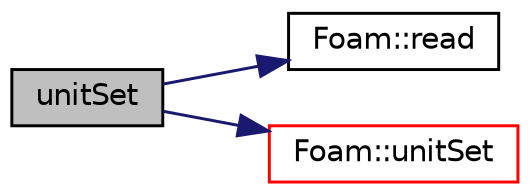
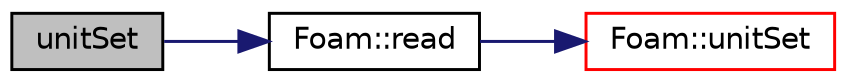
(201, 118) -> (518, 41)
